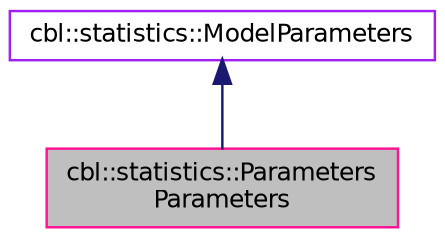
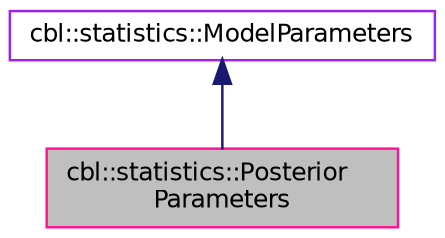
(222, 188) -> (222, 188)
